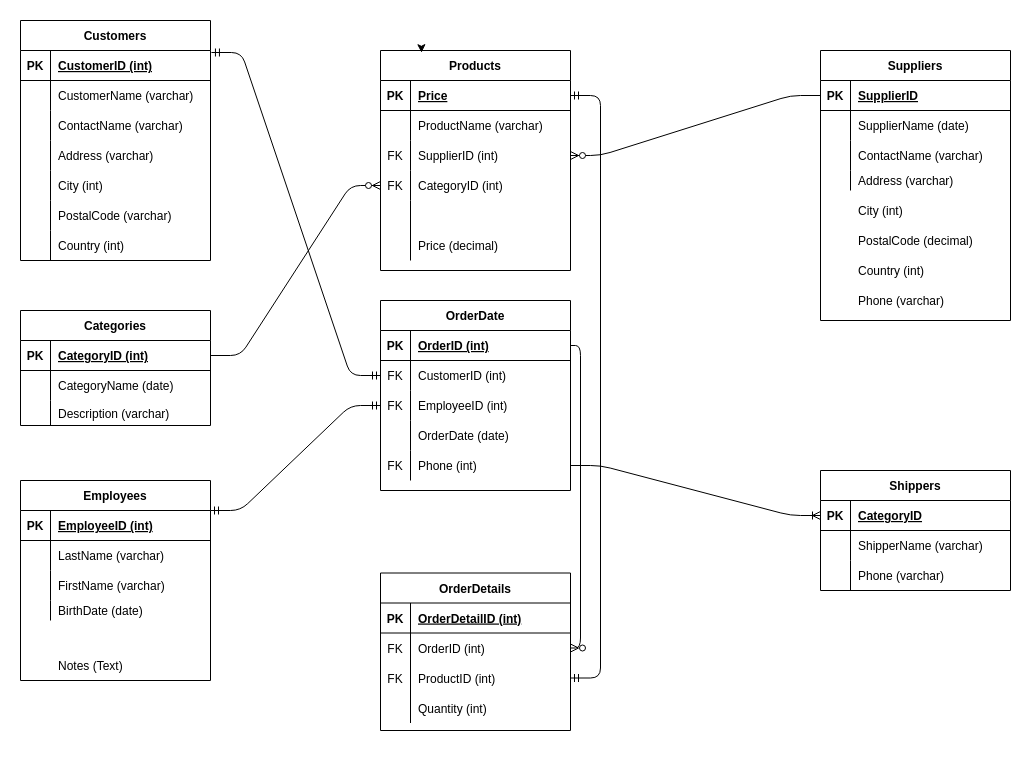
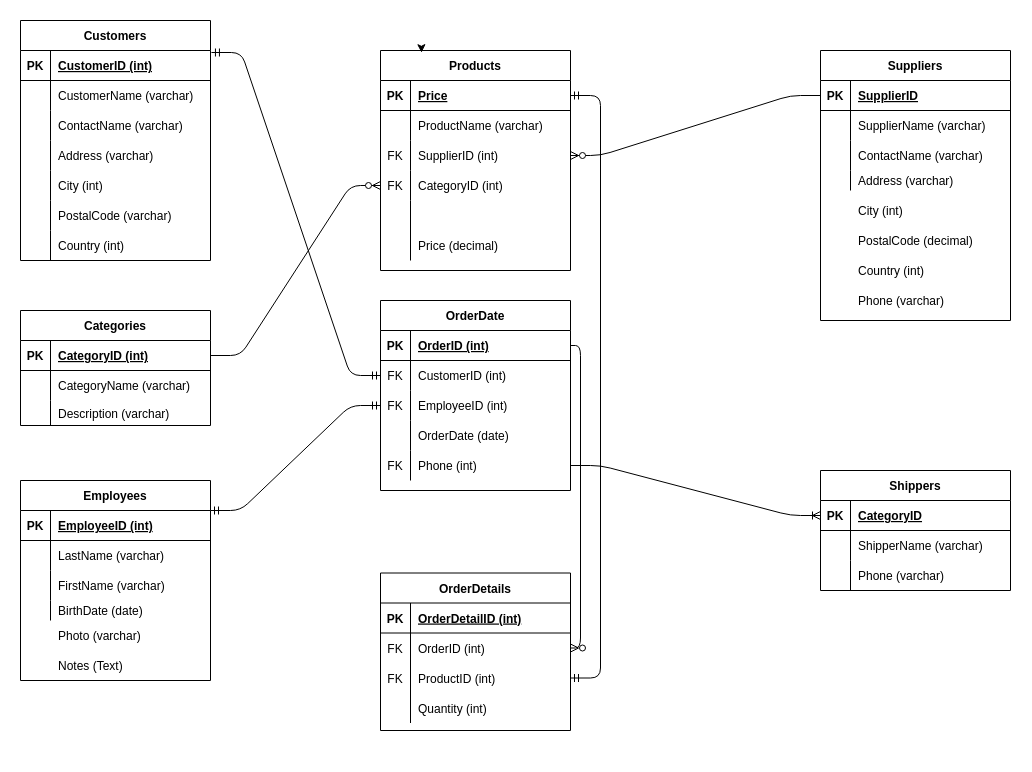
(919, 126) -> (929, 126)
(120, 386) -> (130, 386)
none -> (131, 636)
